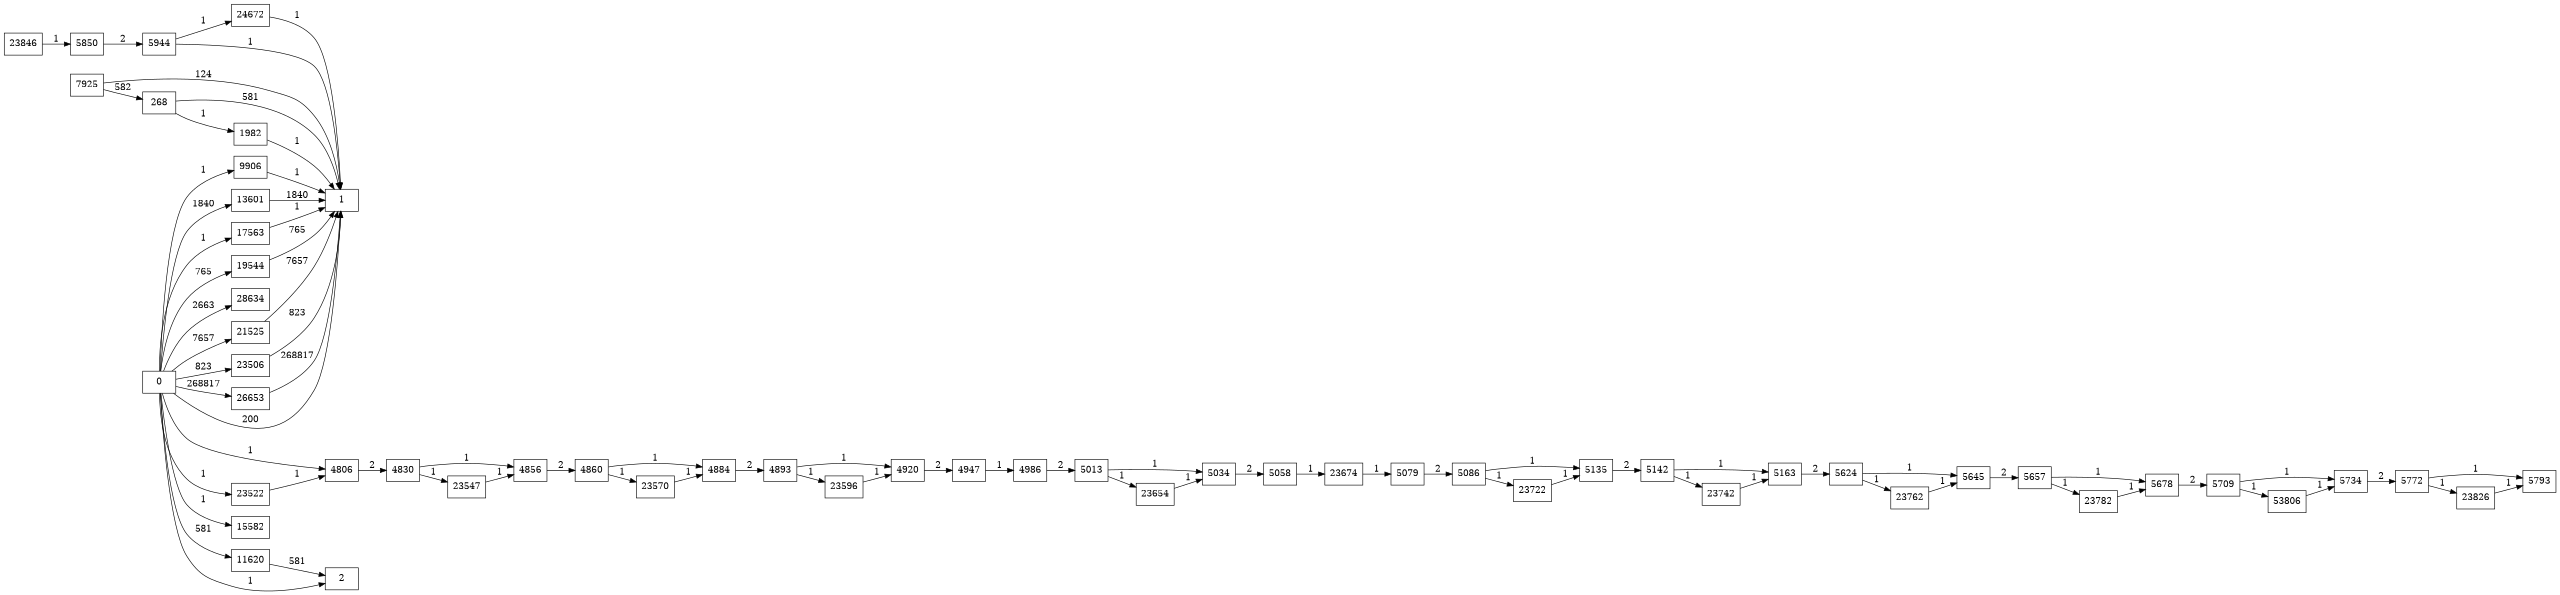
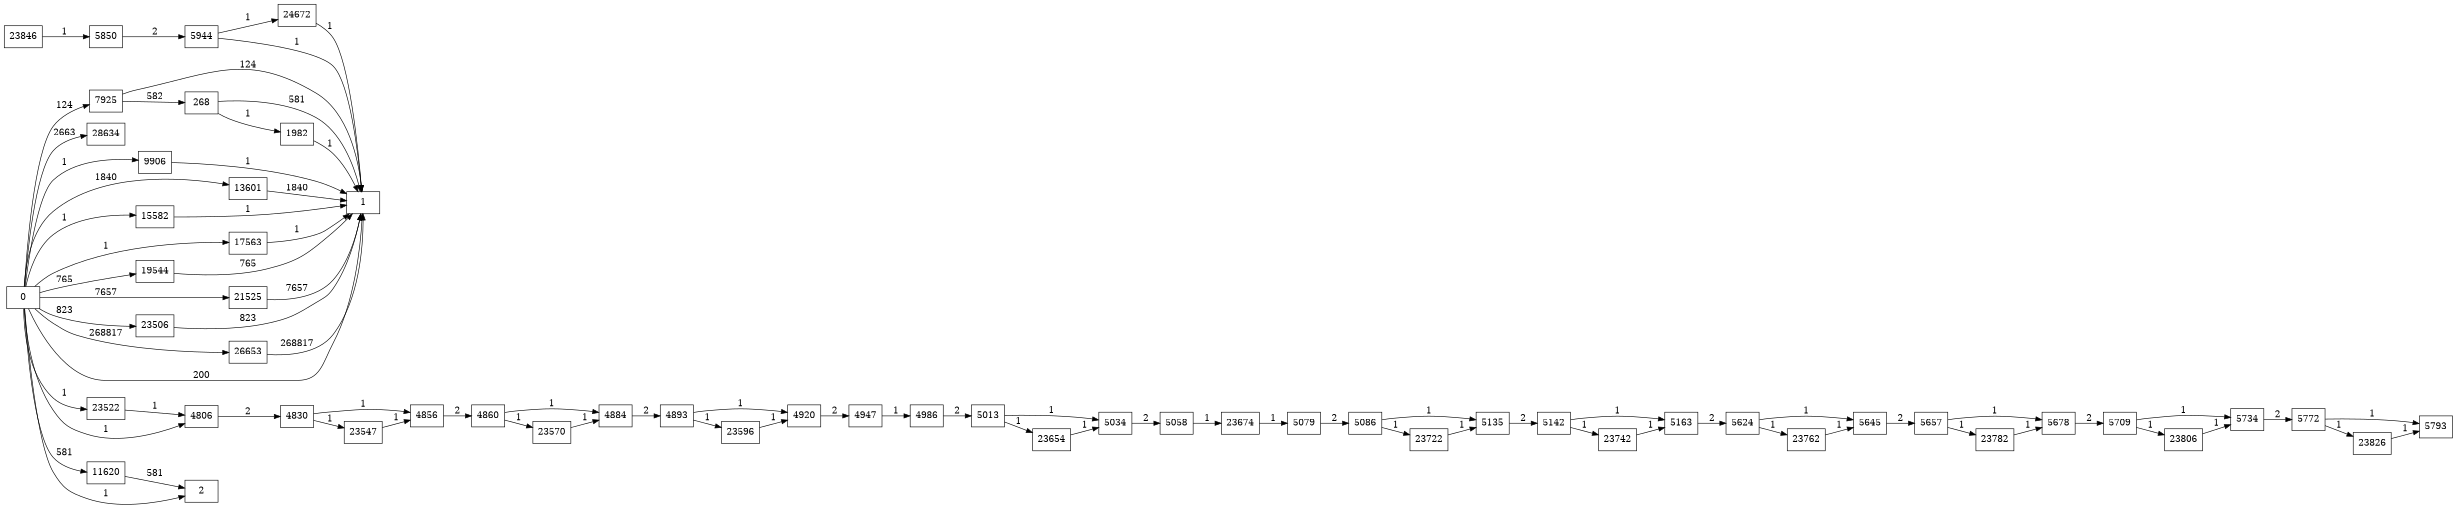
none -> (36, 182)
none -> (258, 215)
(2287, 502) -> (2184, 440)
